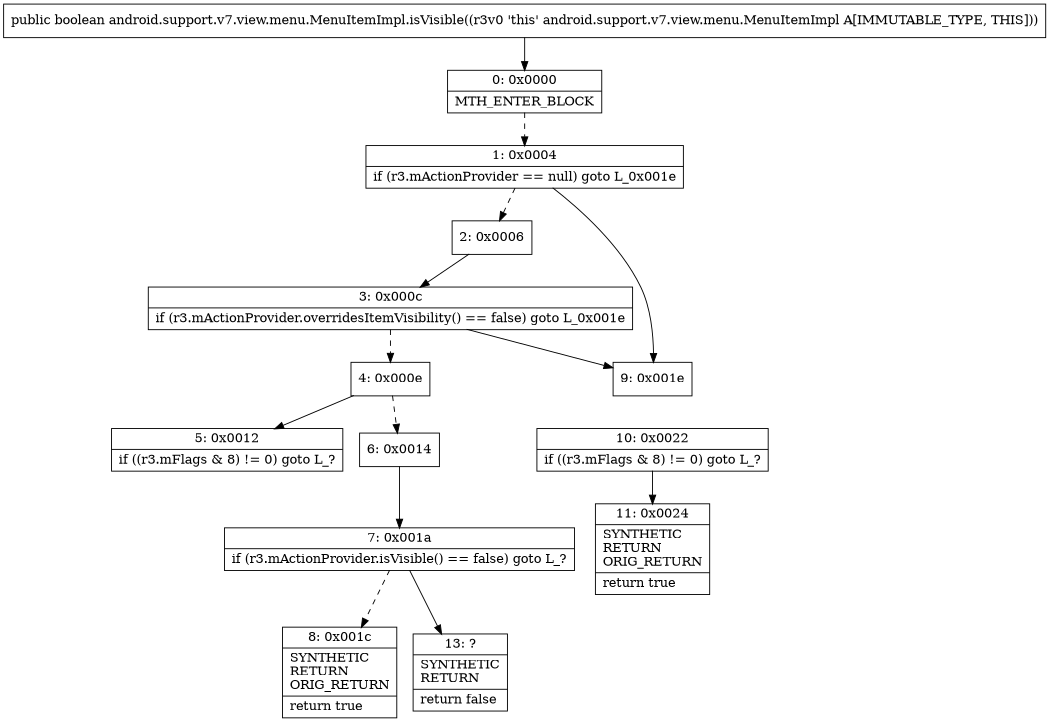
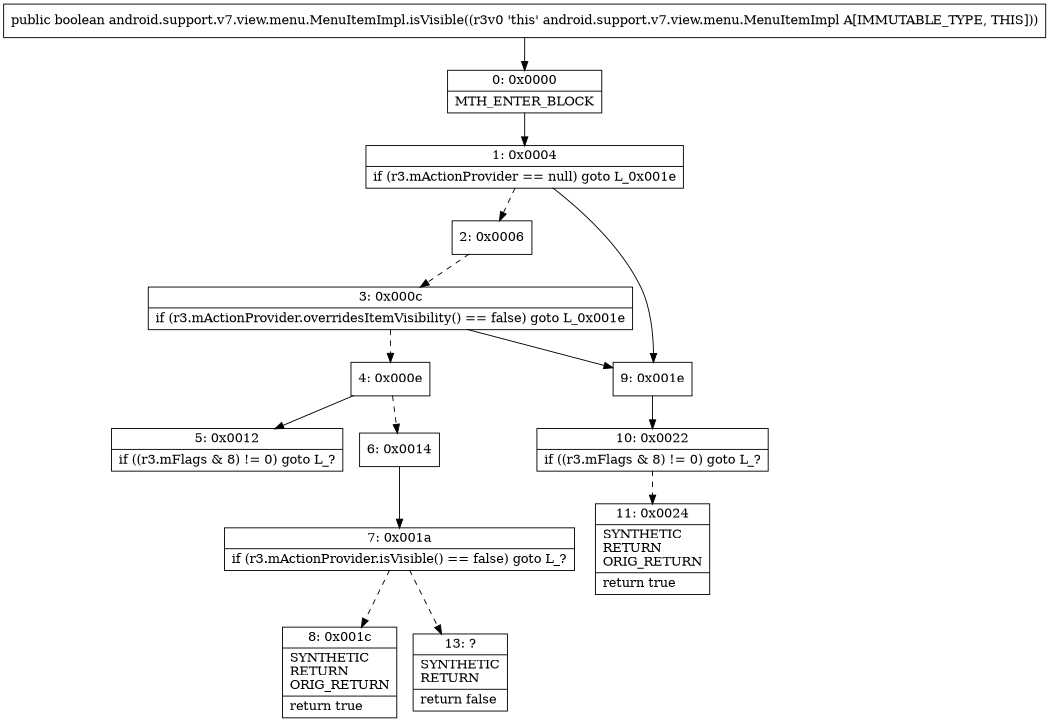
(525, 125) -> (525, 125)
(448, 268) -> (448, 268)
none -> (653, 408)
(653, 483) -> (653, 483)
(424, 598) -> (424, 598)
